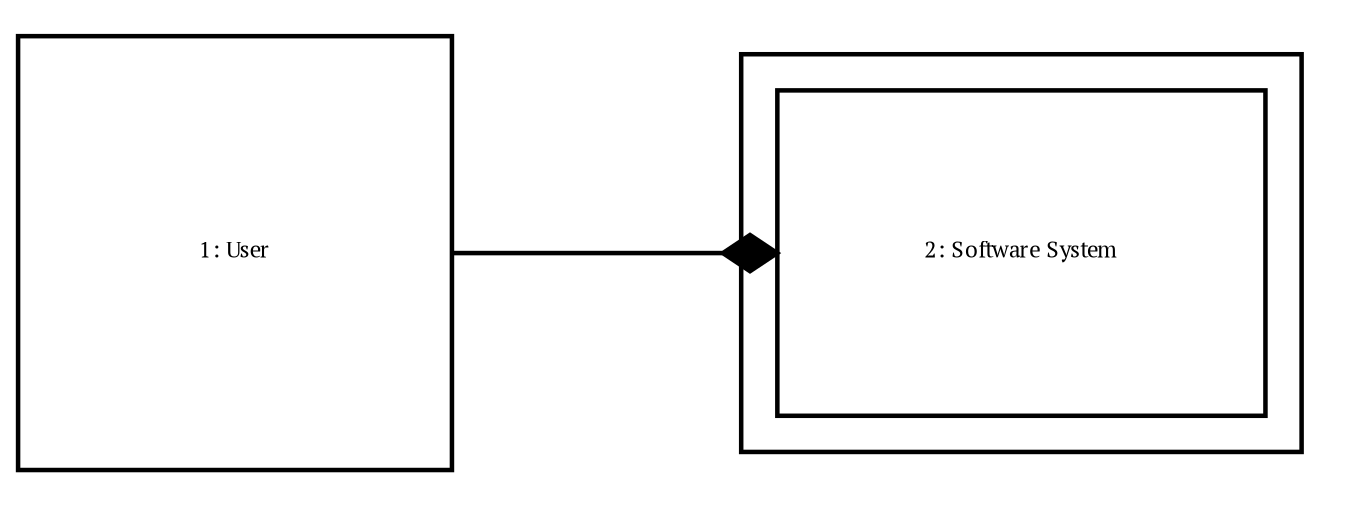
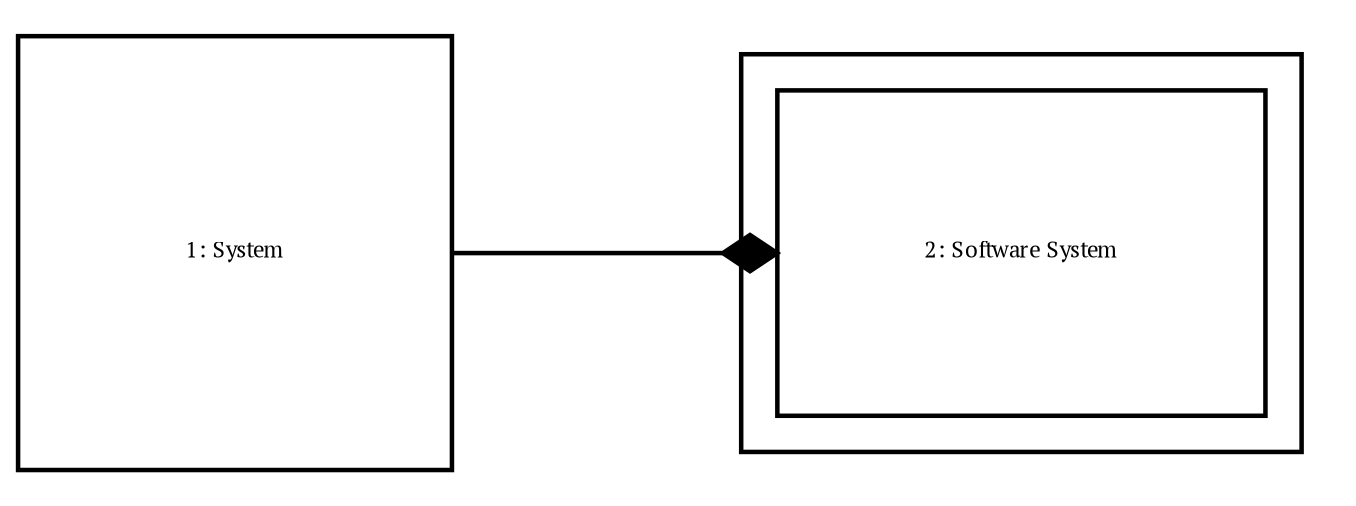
(235, 253) -> (235, 253)
